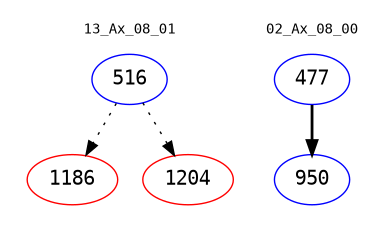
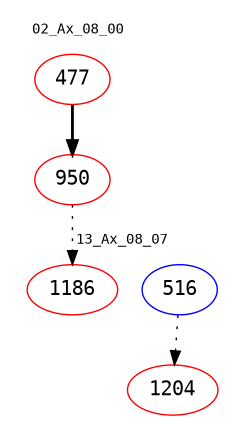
(130, 30) -> (123, 240)
(312, 79) -> (72, 79)
(105, 123) -> (72, 236)
(312, 180) -> (72, 180)
